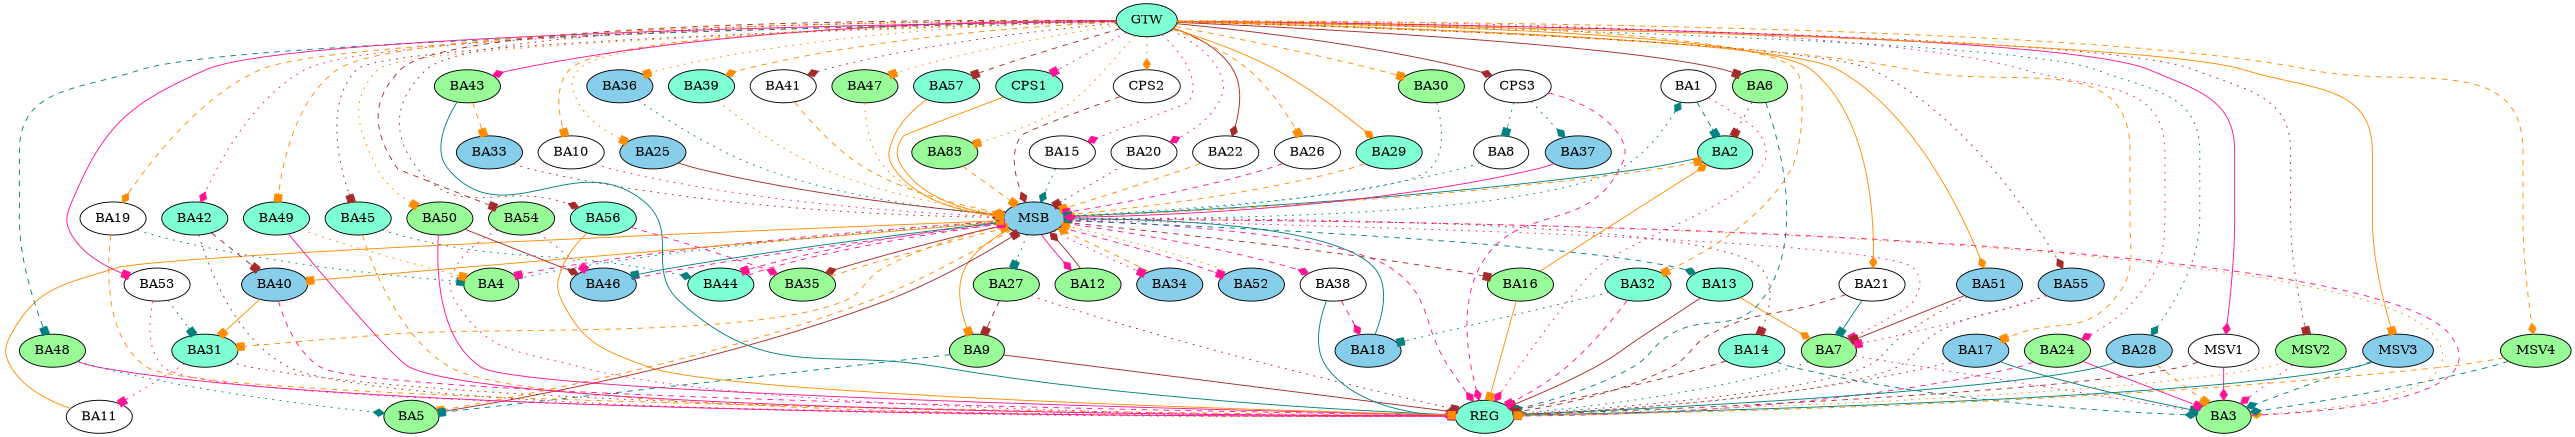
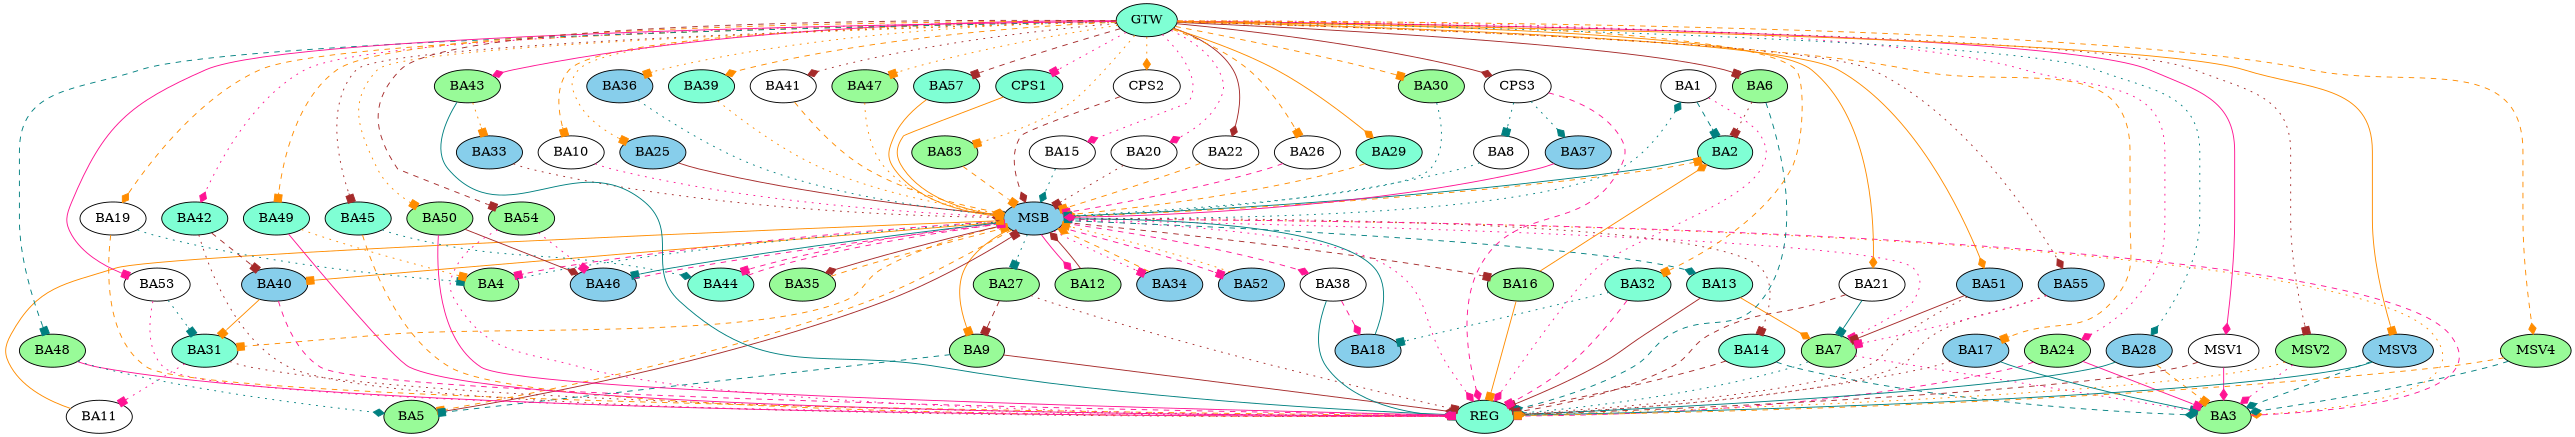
(477, 115) -> (477, 115)
(603, 218) -> none
(1394, 270) -> (1394, 270)
